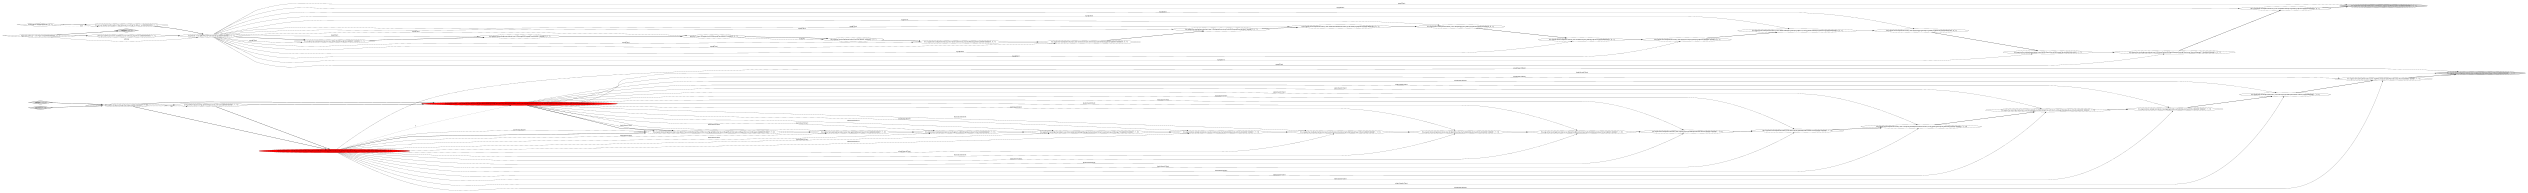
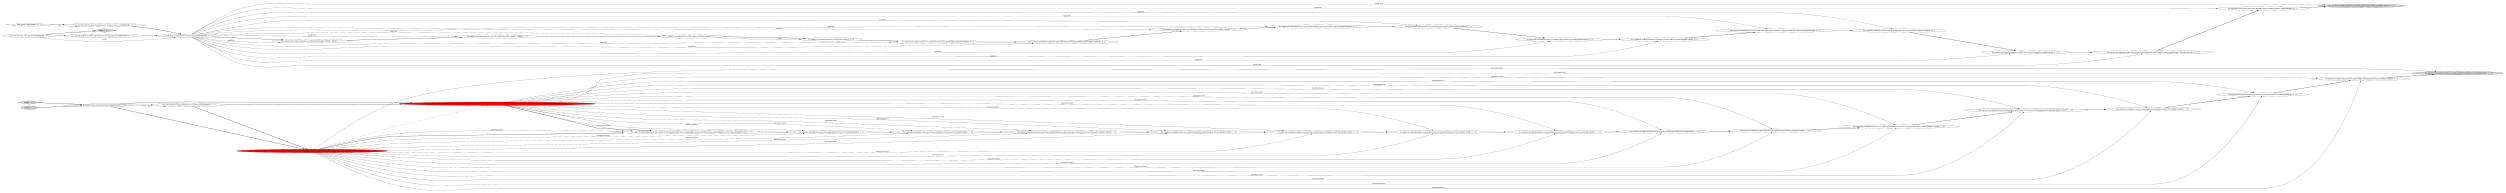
(40, 36) -> (29, 36)
(40, 108) -> (29, 108)
